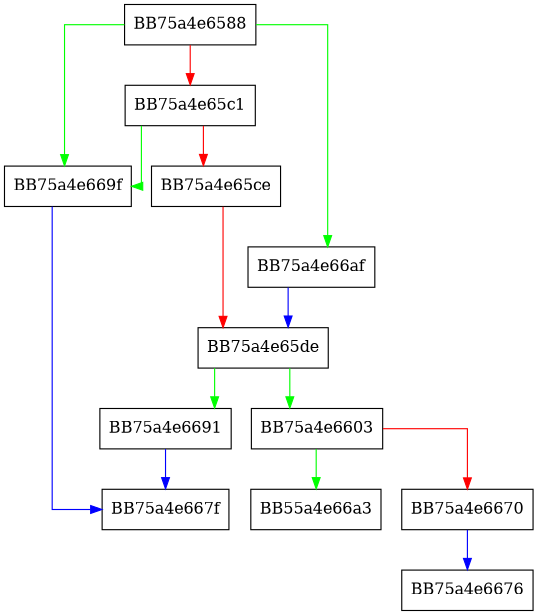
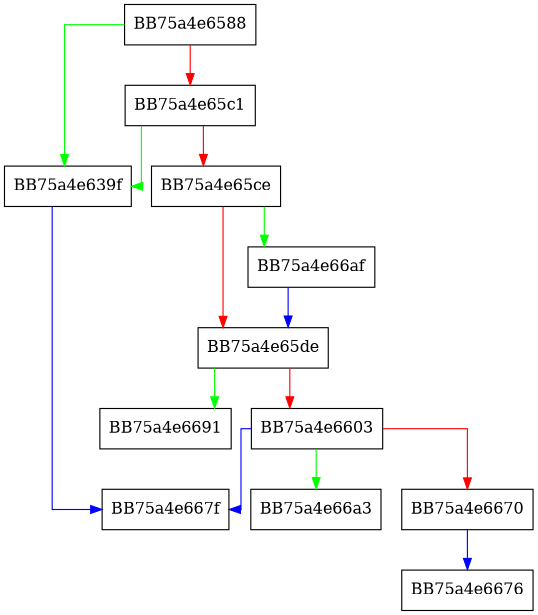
(328, 94) -> (264, 221)
(68, 186) -> (68, 186)
(290, 383) -> (290, 383)
(166, 463) -> (241, 465)
(316, 509) -> (316, 509)
